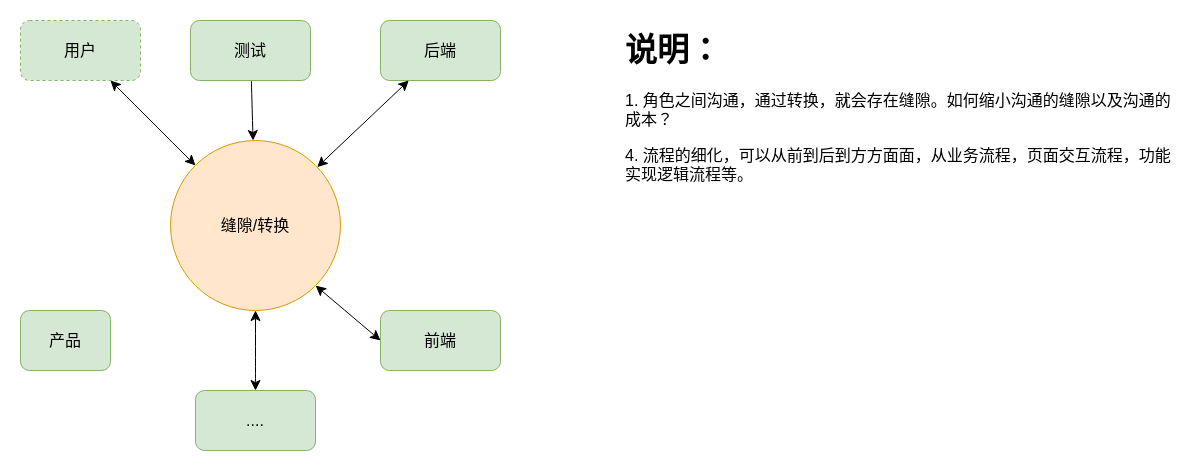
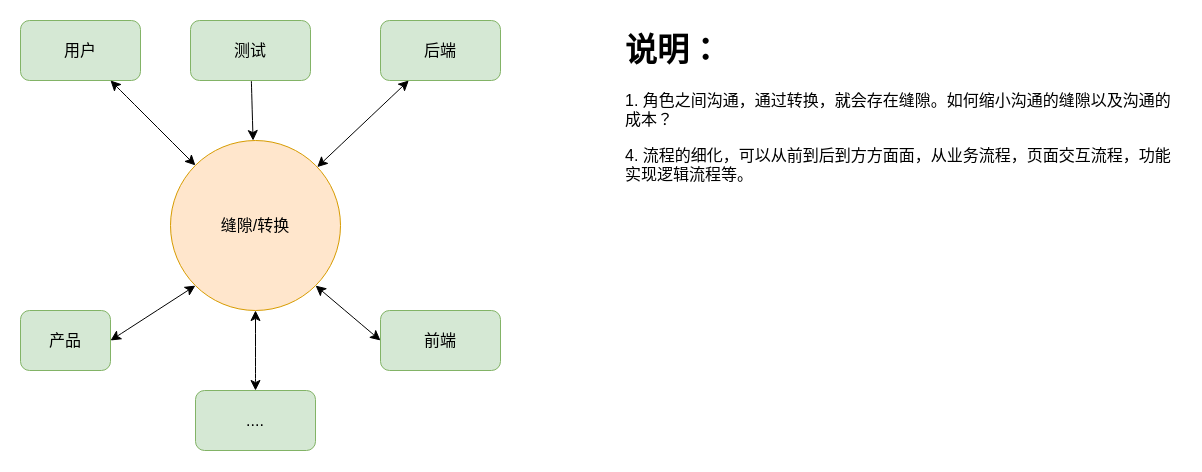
(81, 51) -> (81, 51)
none -> (153, 313)
